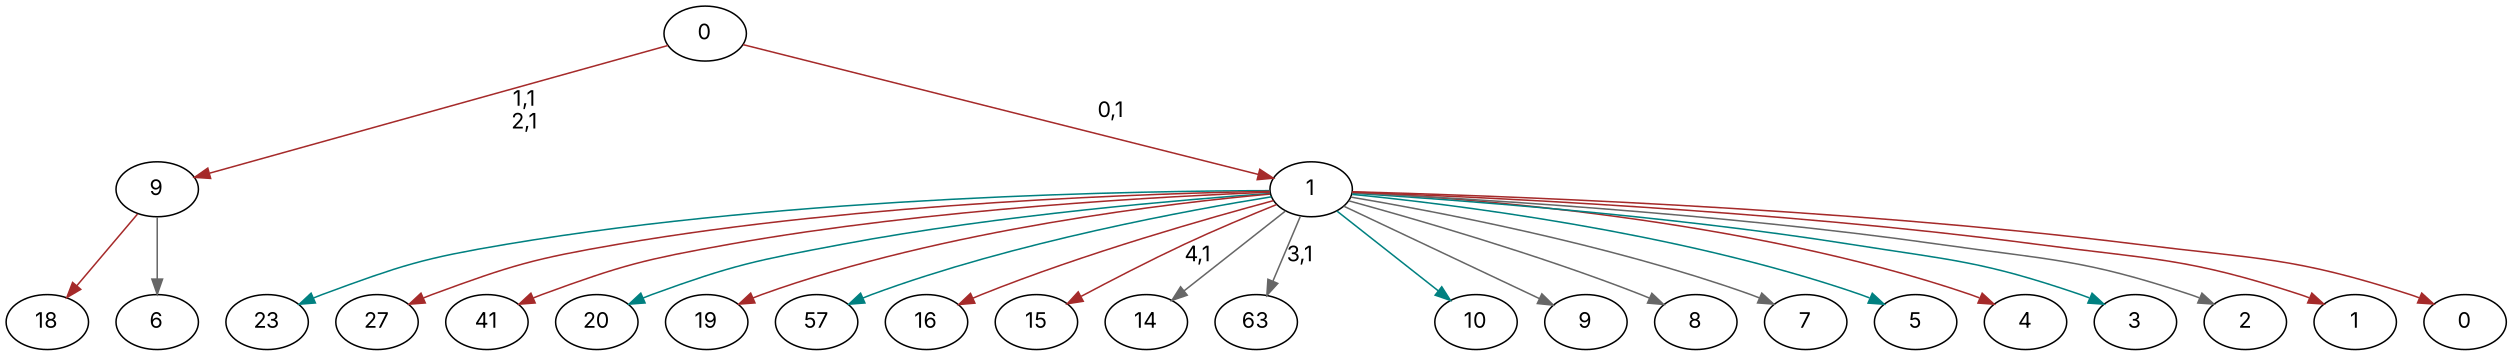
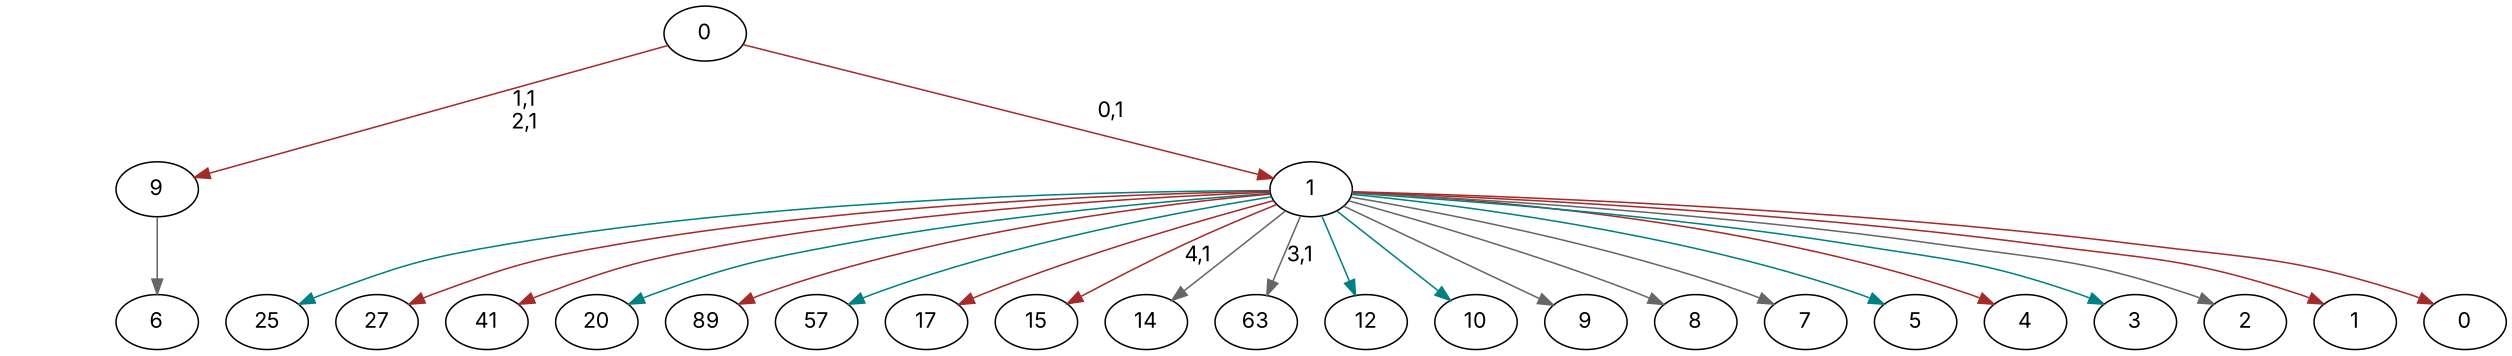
(47, 322) -> none
(267, 322) -> (267, 322)
(707, 322) -> (707, 322)
(927, 322) -> (927, 322)
none -> (1366, 322)
